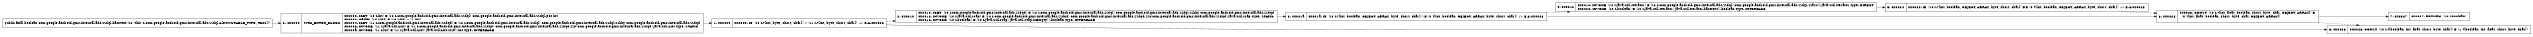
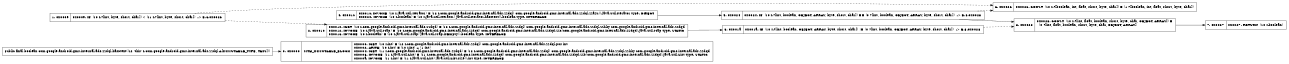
(1557, 12) -> none
(2138, 12) -> (985, 21)
(1851, 17) -> (998, 27)
(322, 23) -> (327, 51)
(706, 23) -> none
(2338, 24) -> (984, 11)
(1606, 30) -> (593, 3)
